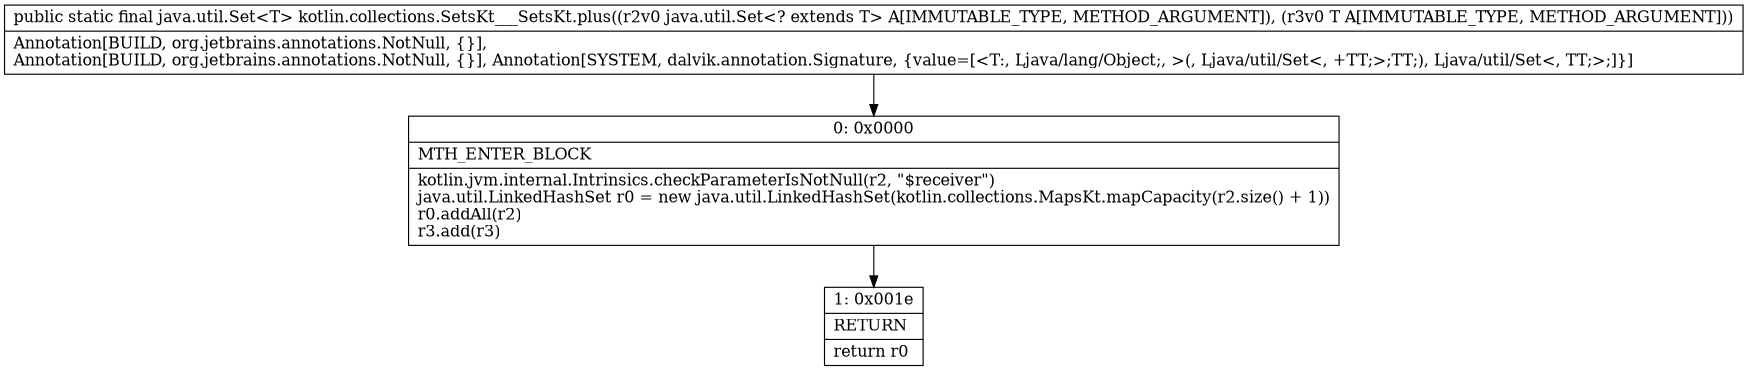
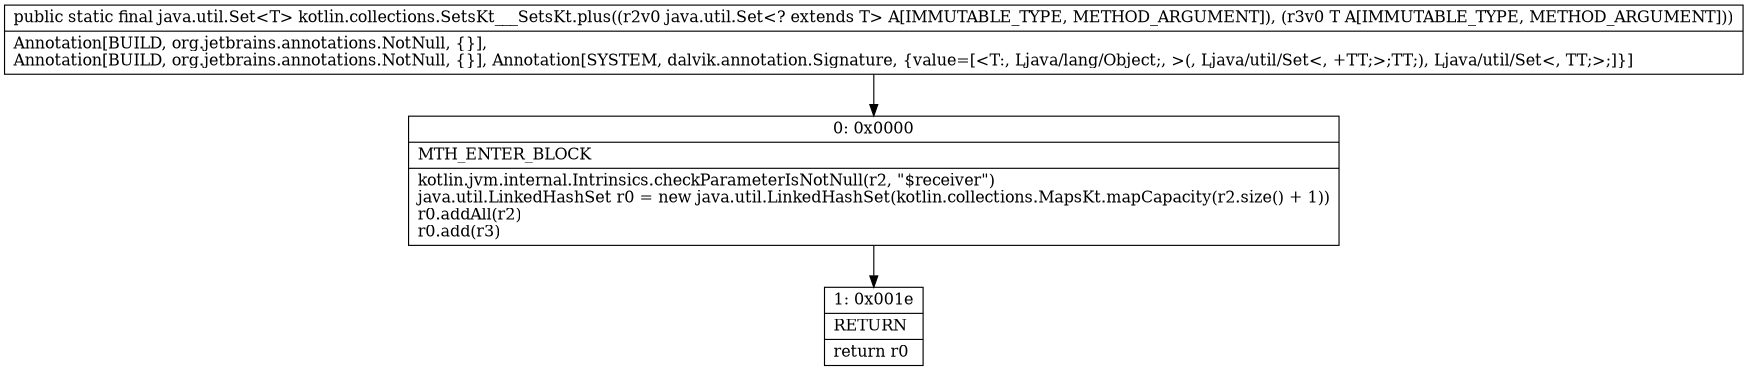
(459, 232) -> (459, 232)
